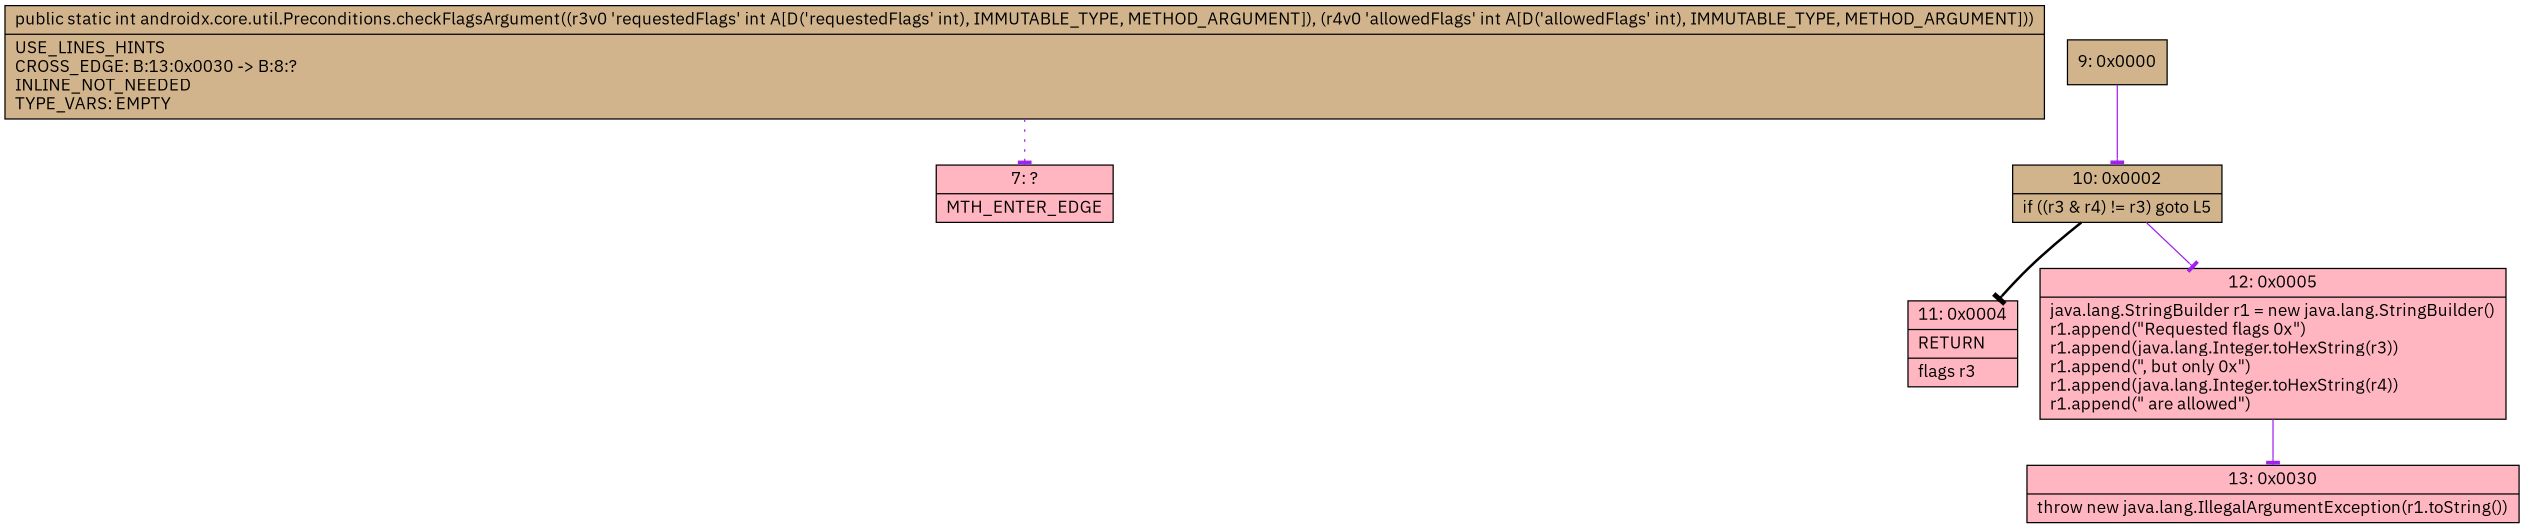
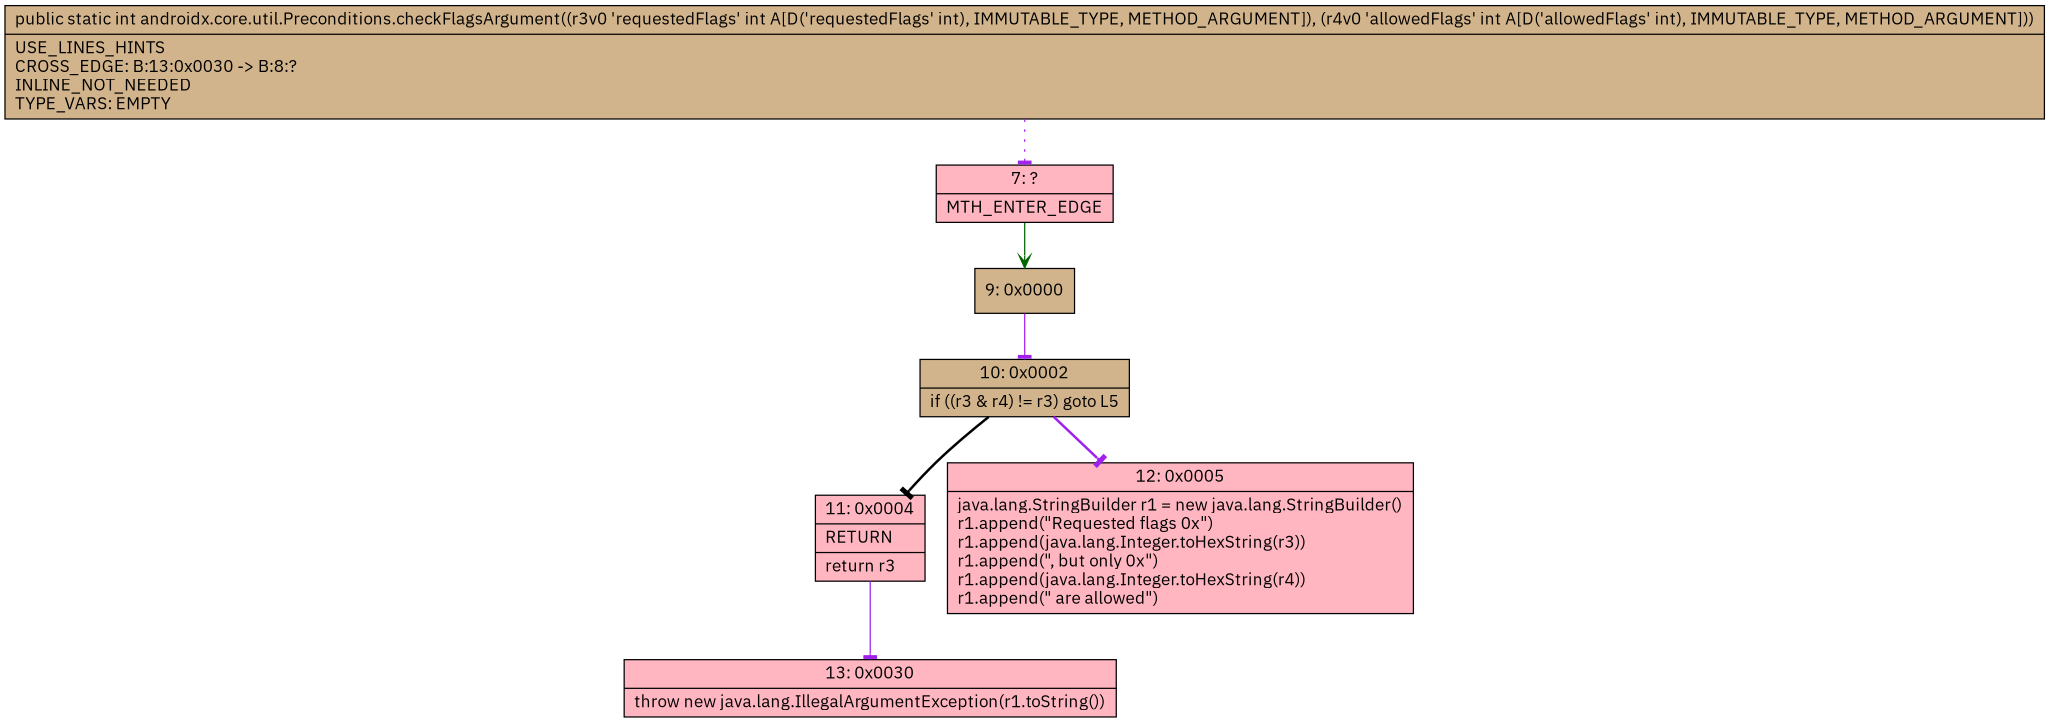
none -> (1025, 239)
(2168, 243) -> (1075, 437)
(1947, 372) -> (861, 566)
(2273, 439) -> (870, 617)
